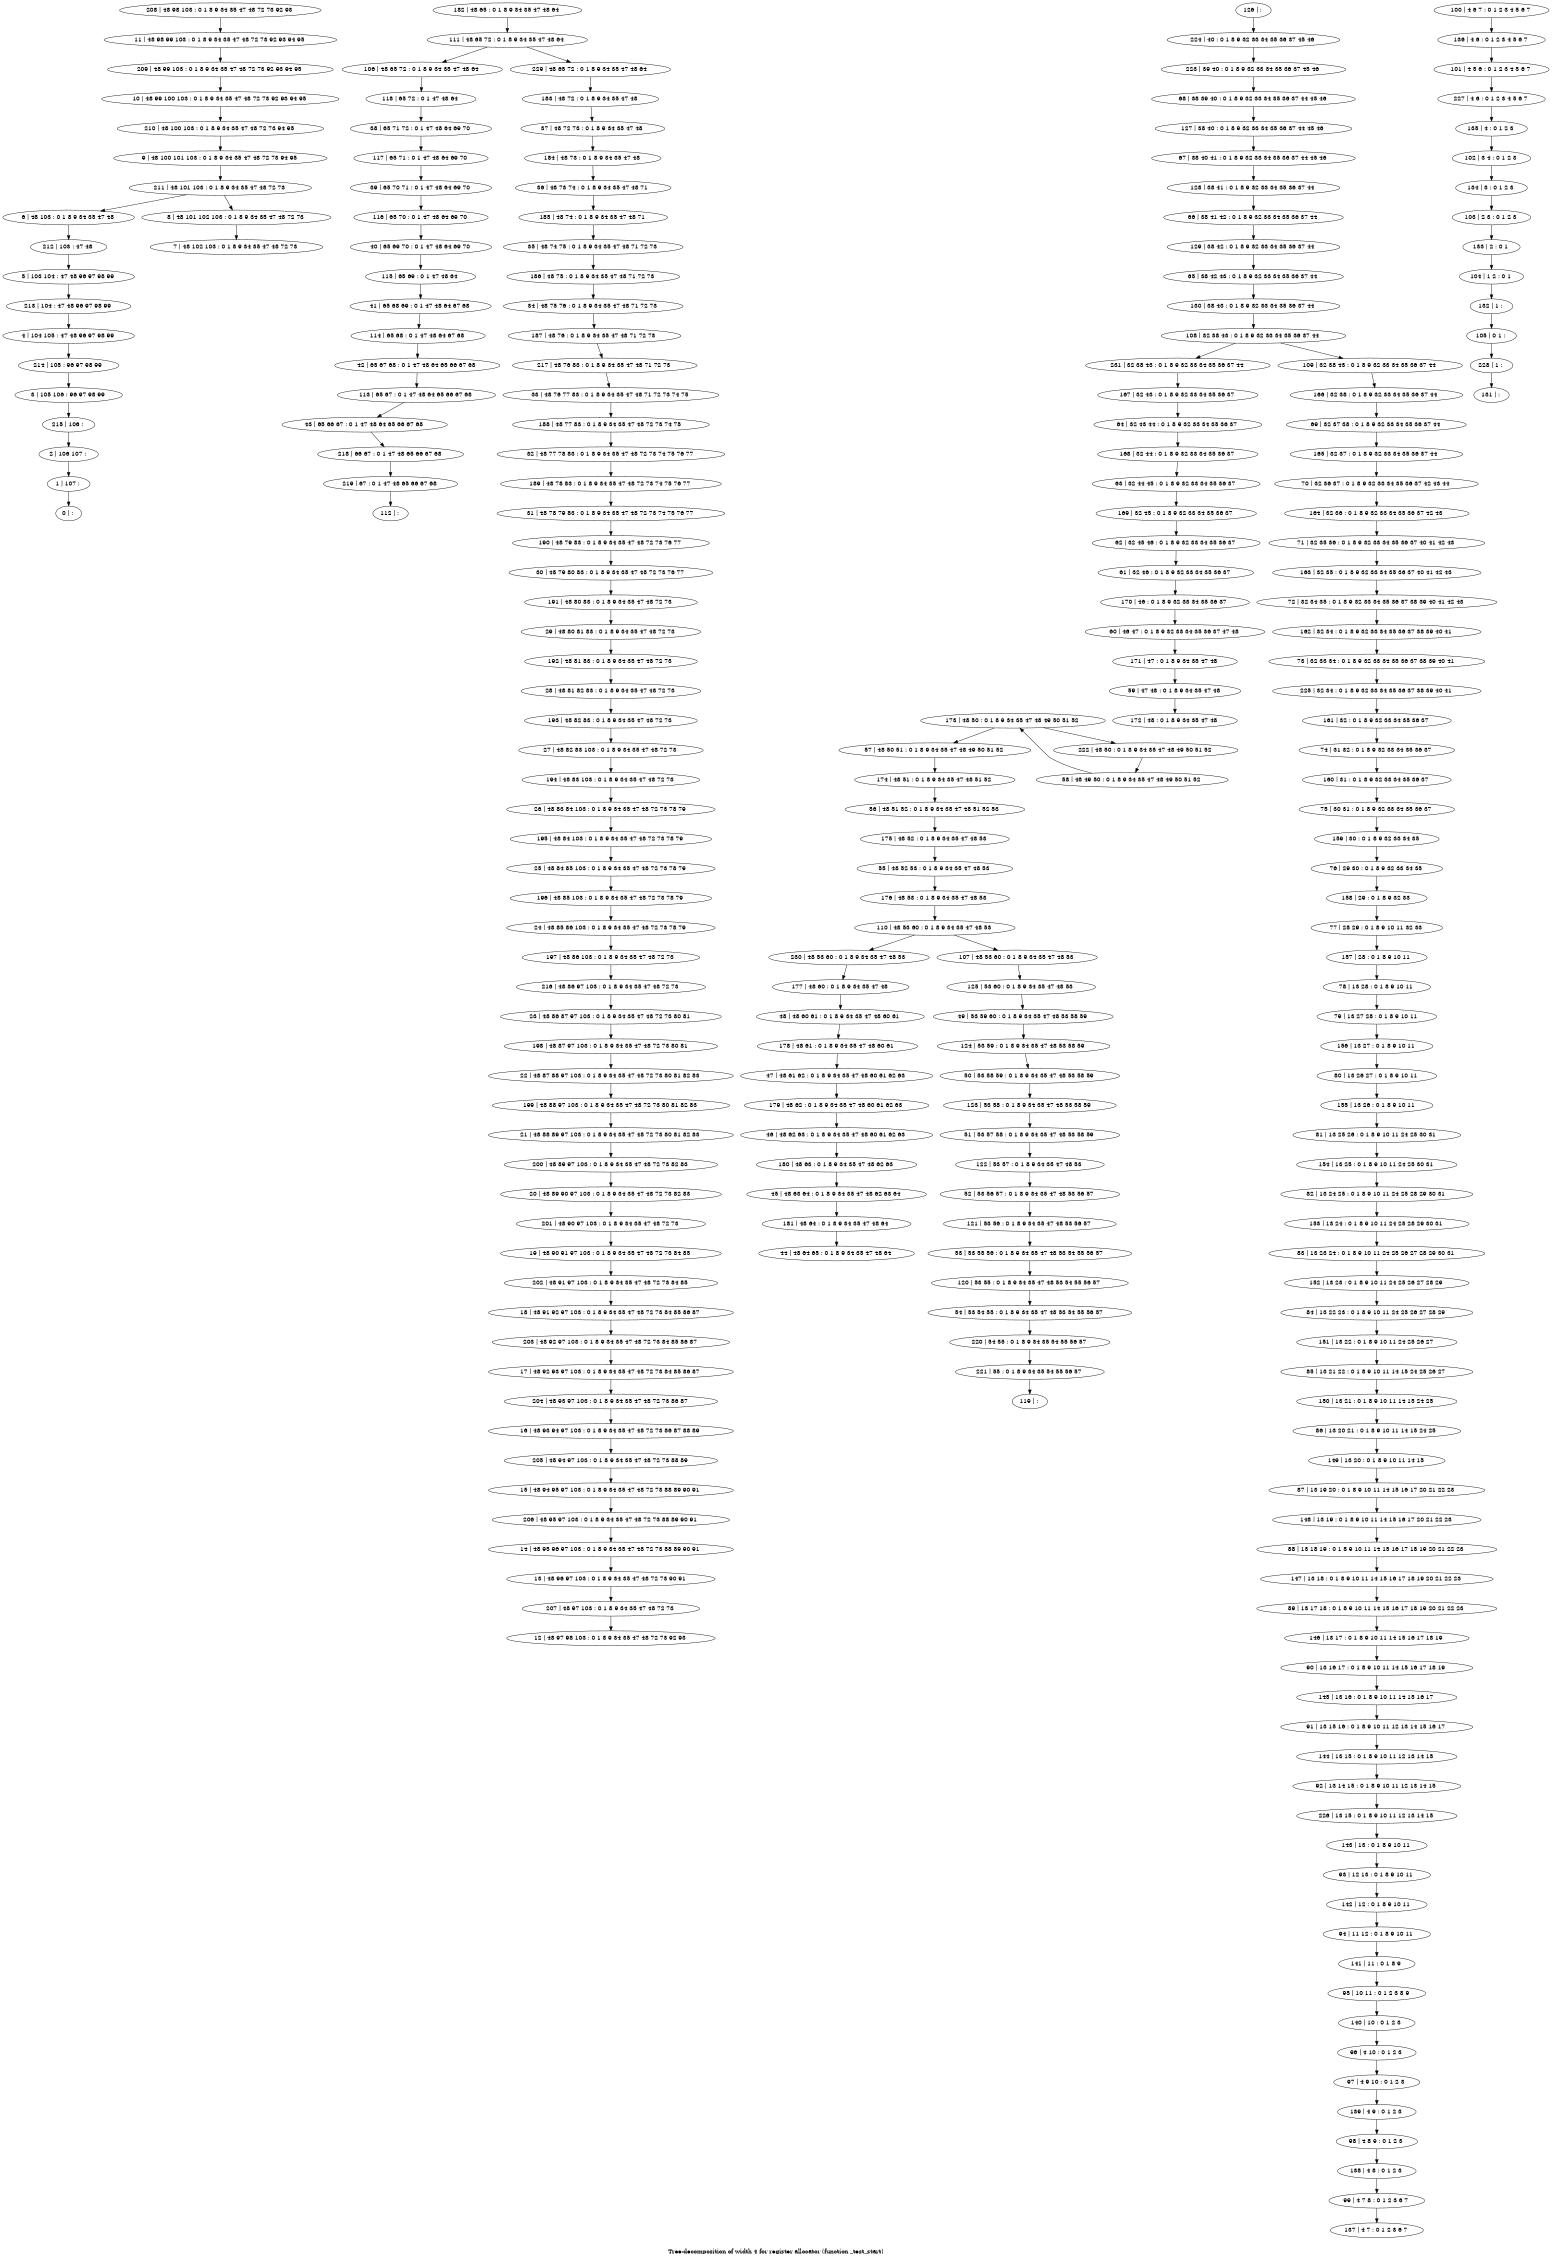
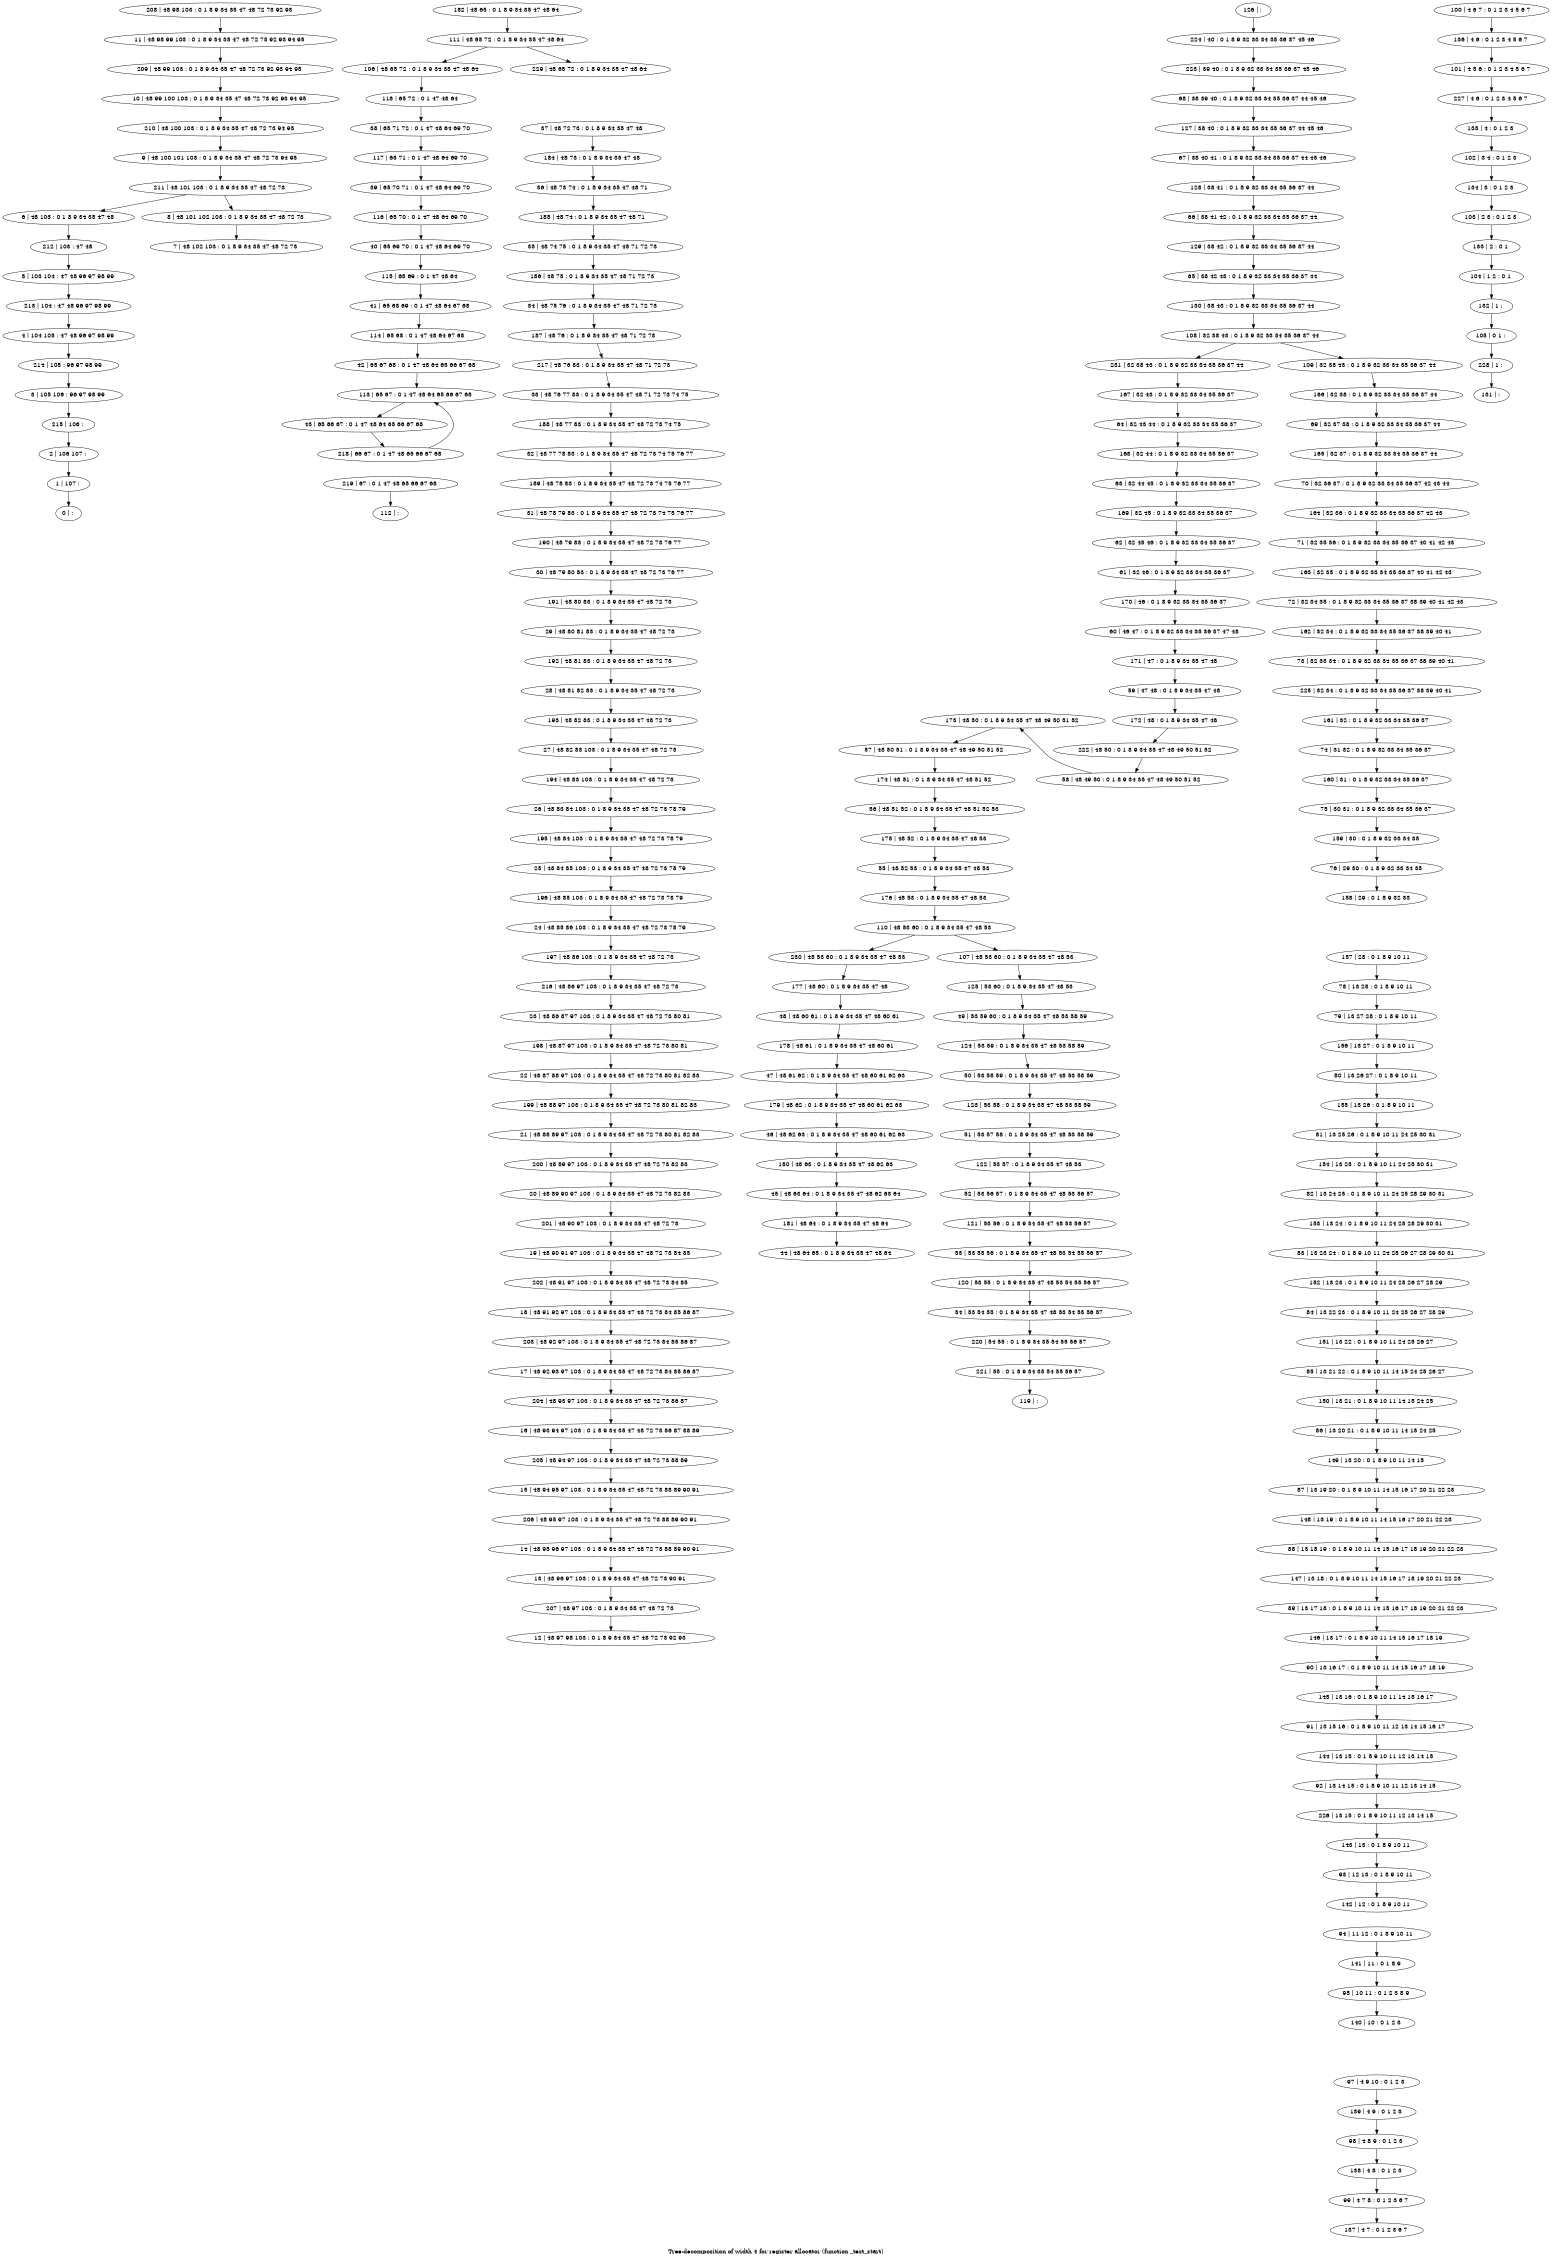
(590, 99) -> none
(391, 467) -> (453, 429)
(1377, 585) -> none
(1077, 735) -> (1162, 734)
(1377, 928) -> none
(1377, 1917) -> none
(1377, 2053) -> none
